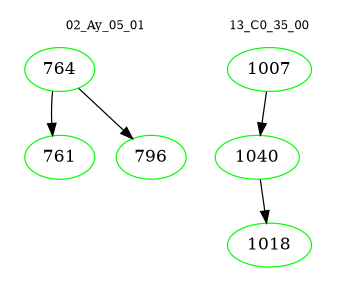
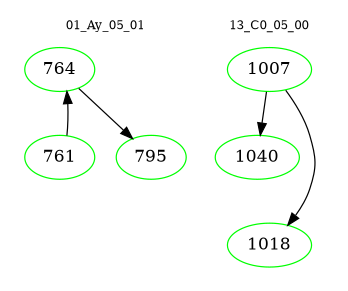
(105, 26) -> (105, 26)
(269, 26) -> (269, 26)
(52, 107) -> (68, 120)
(151, 157) -> (151, 157)
(263, 195) -> (314, 152)
